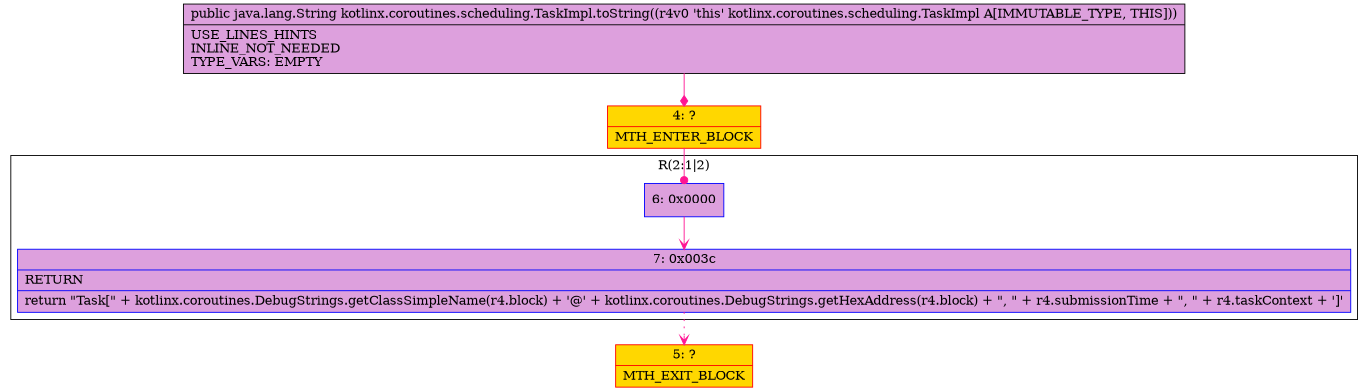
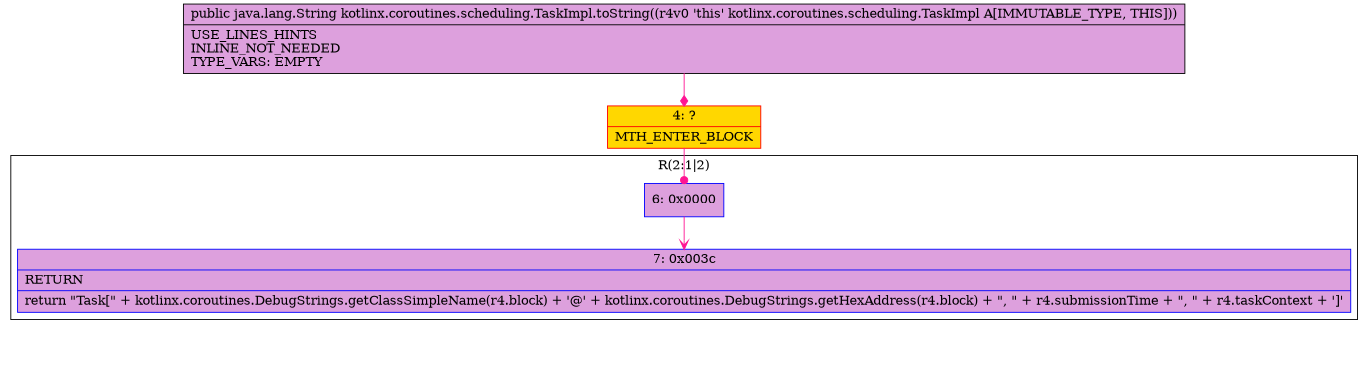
(684, 366) -> none
